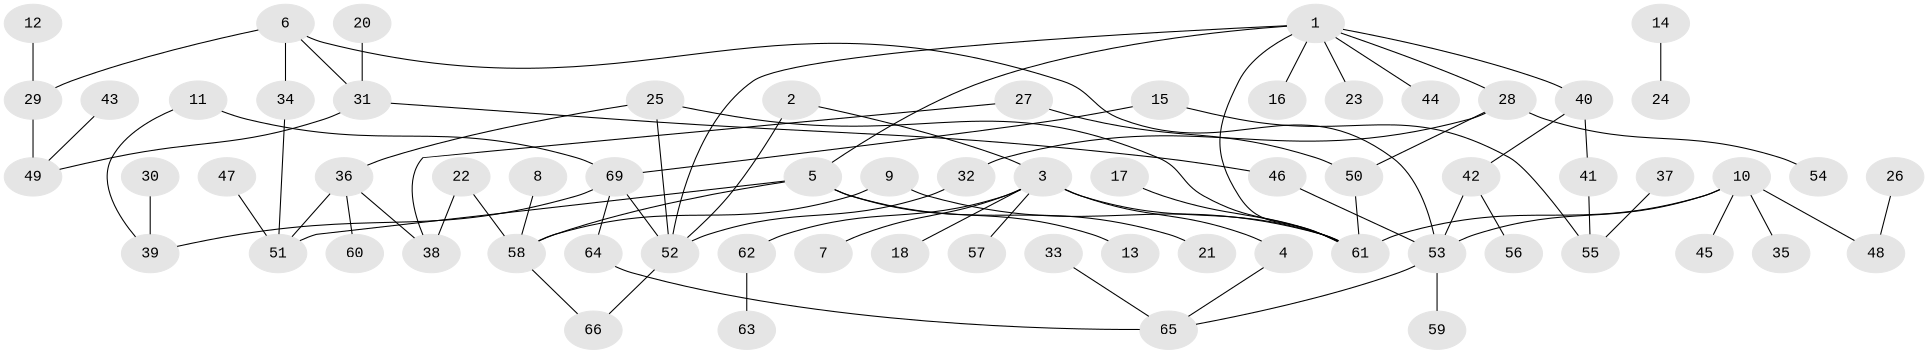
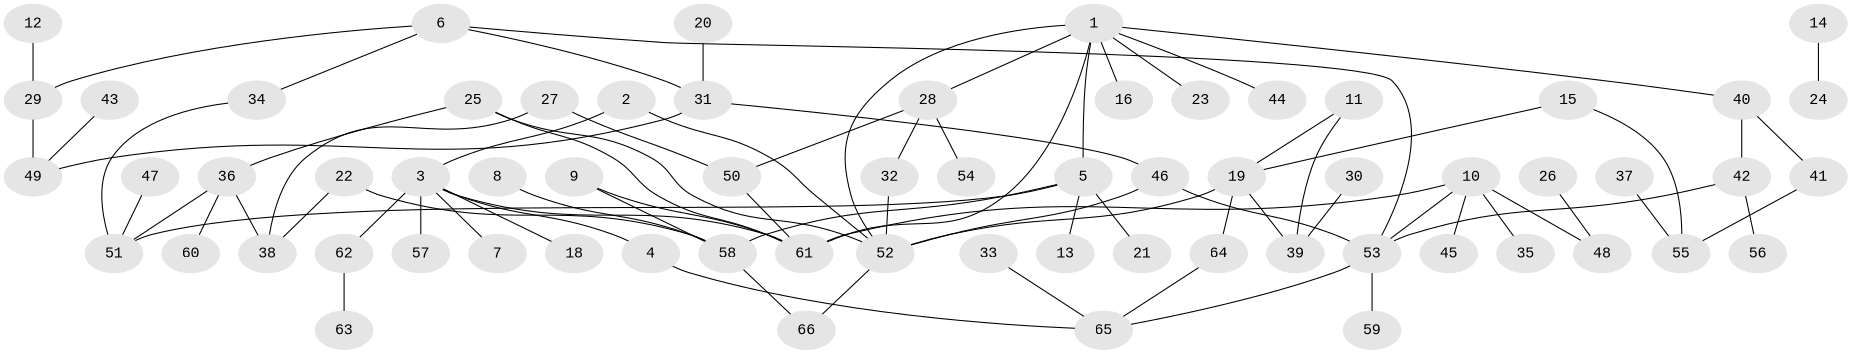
(615, 177) -> (1237, 177)
(1120, 177) -> none
none -> (1060, 213)
